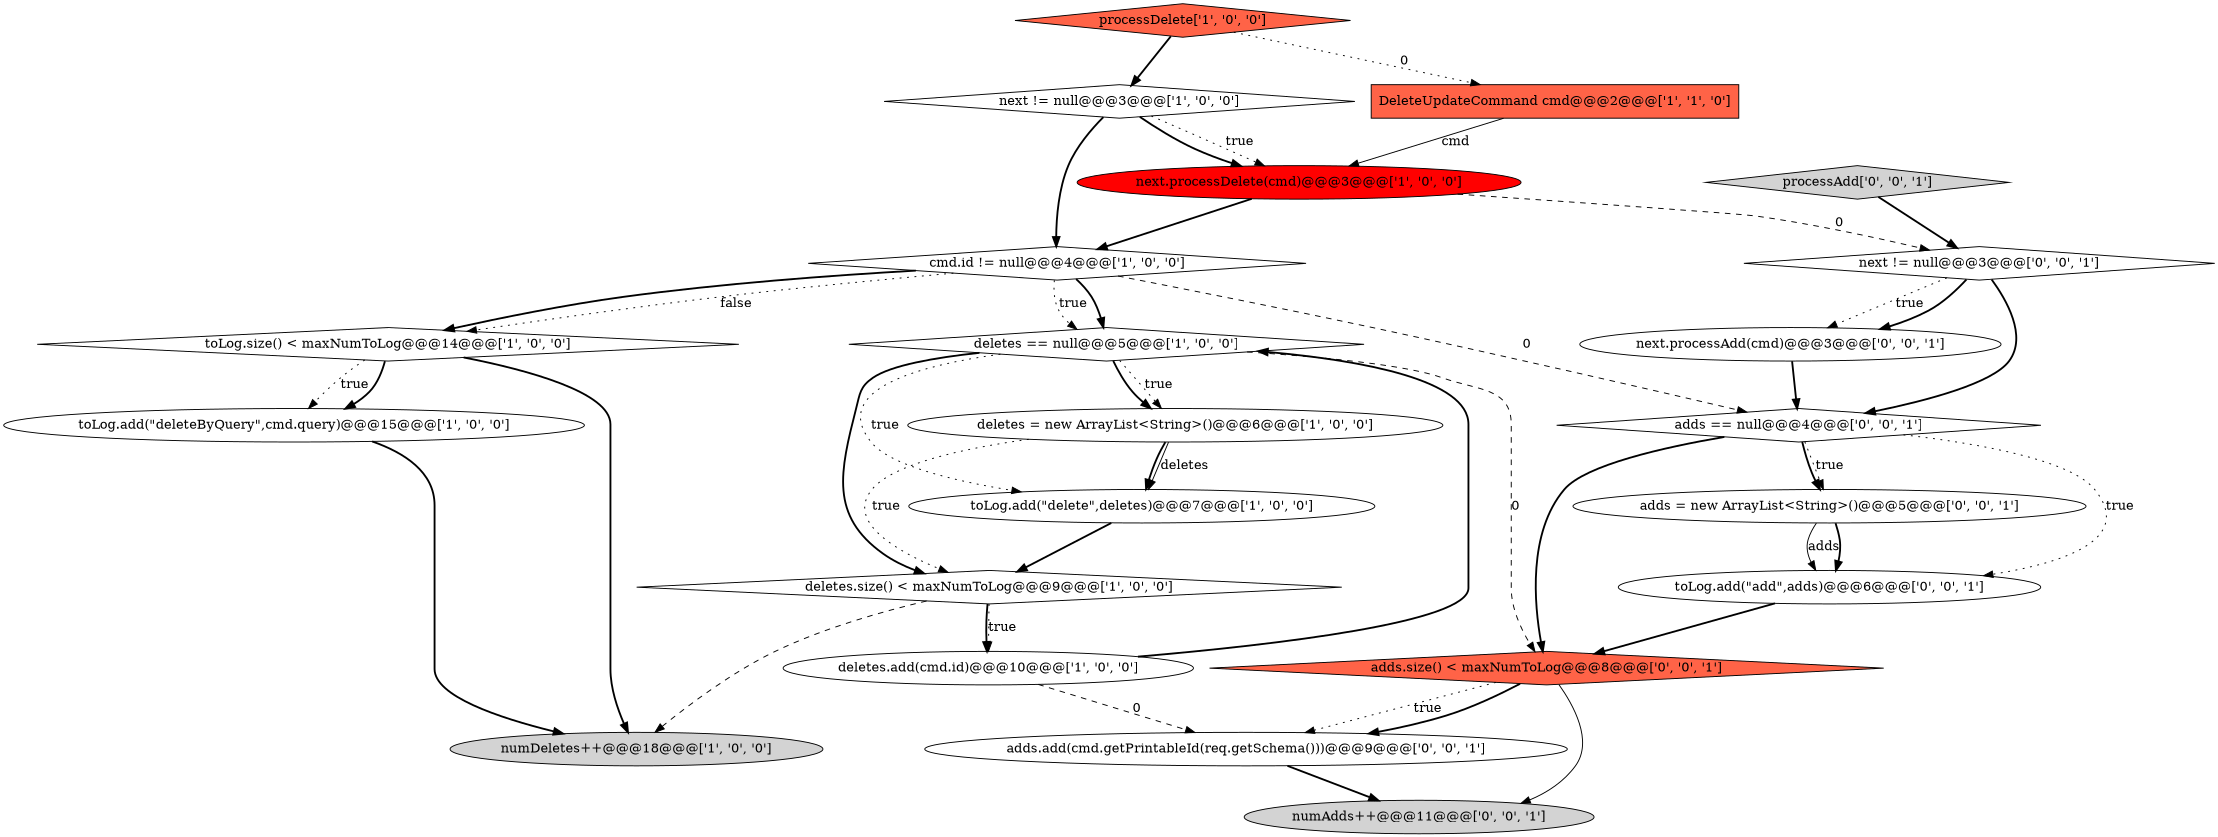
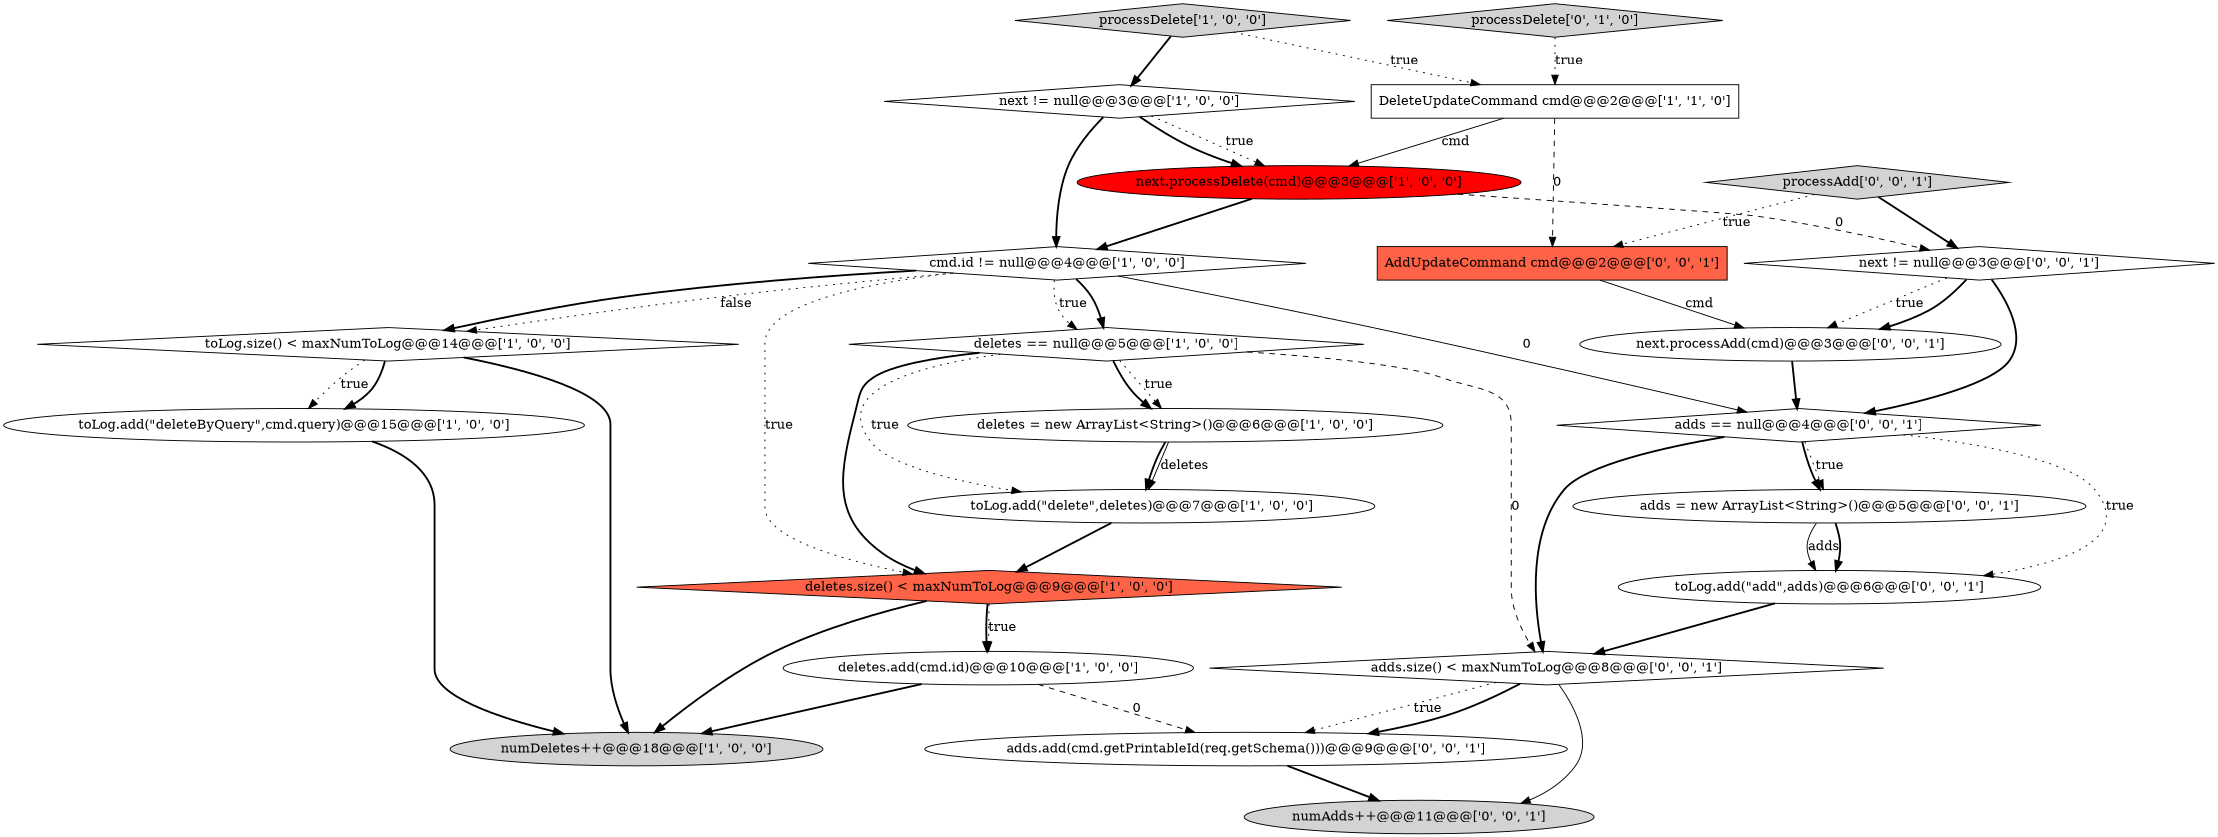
(1183, 20) -> (1183, 20)
none -> (1555, 20)
(1405, 61) -> (1405, 61)
(1555, 101) -> (1555, 101)
none -> (1552, 263)
(1428, 340) -> (1428, 340)
(890, 475) -> (765, 401)
(1468, 566) -> (817, 708)
(989, 587) -> (989, 587)
(786, 646) -> (786, 646)
(1547, 668) -> (1547, 668)
